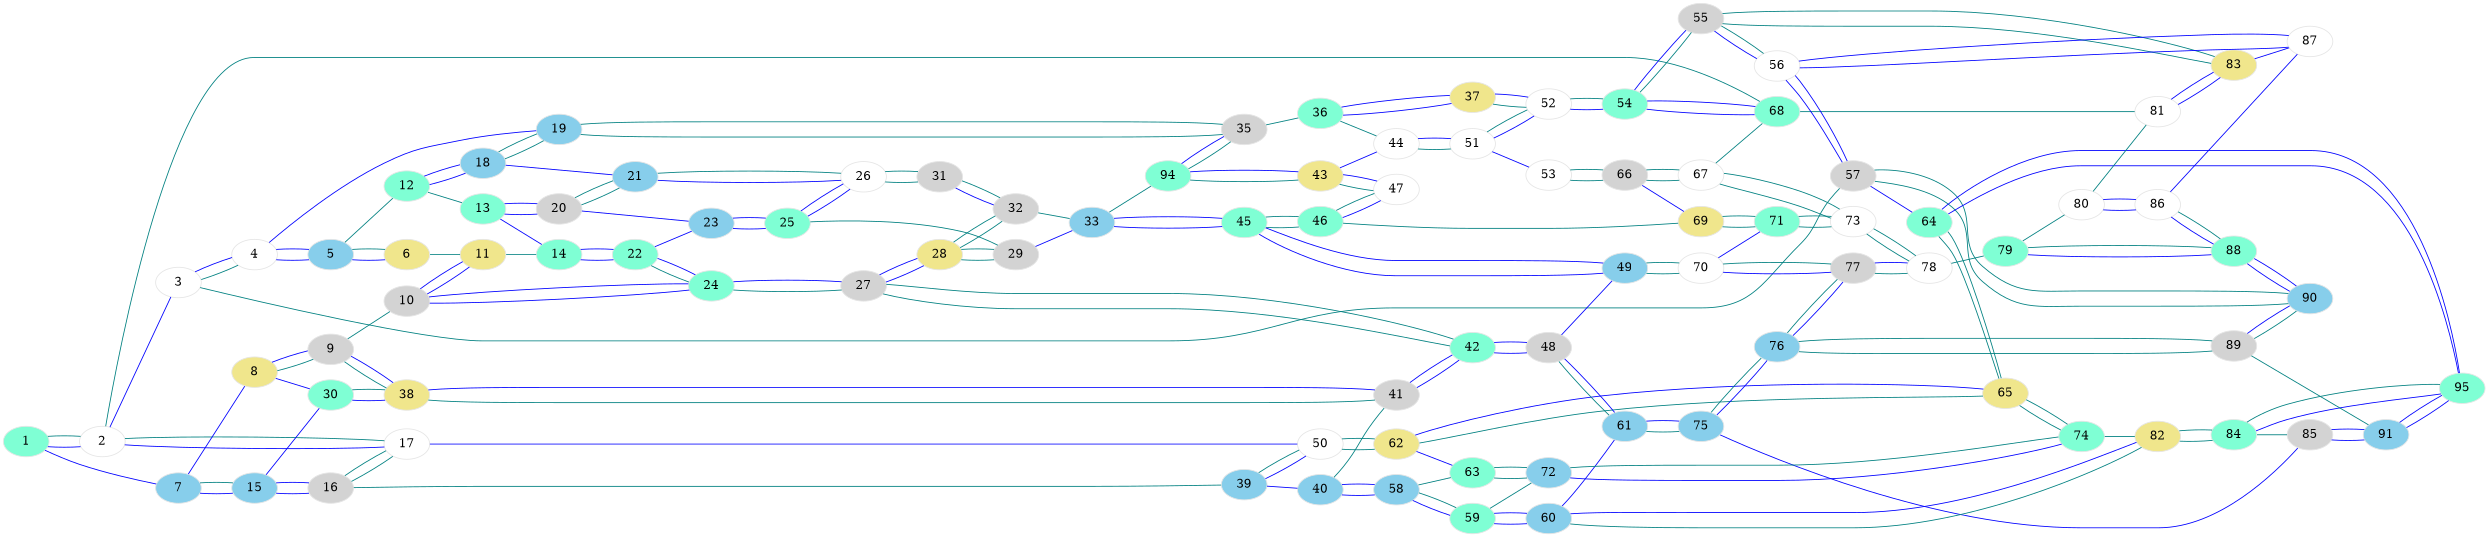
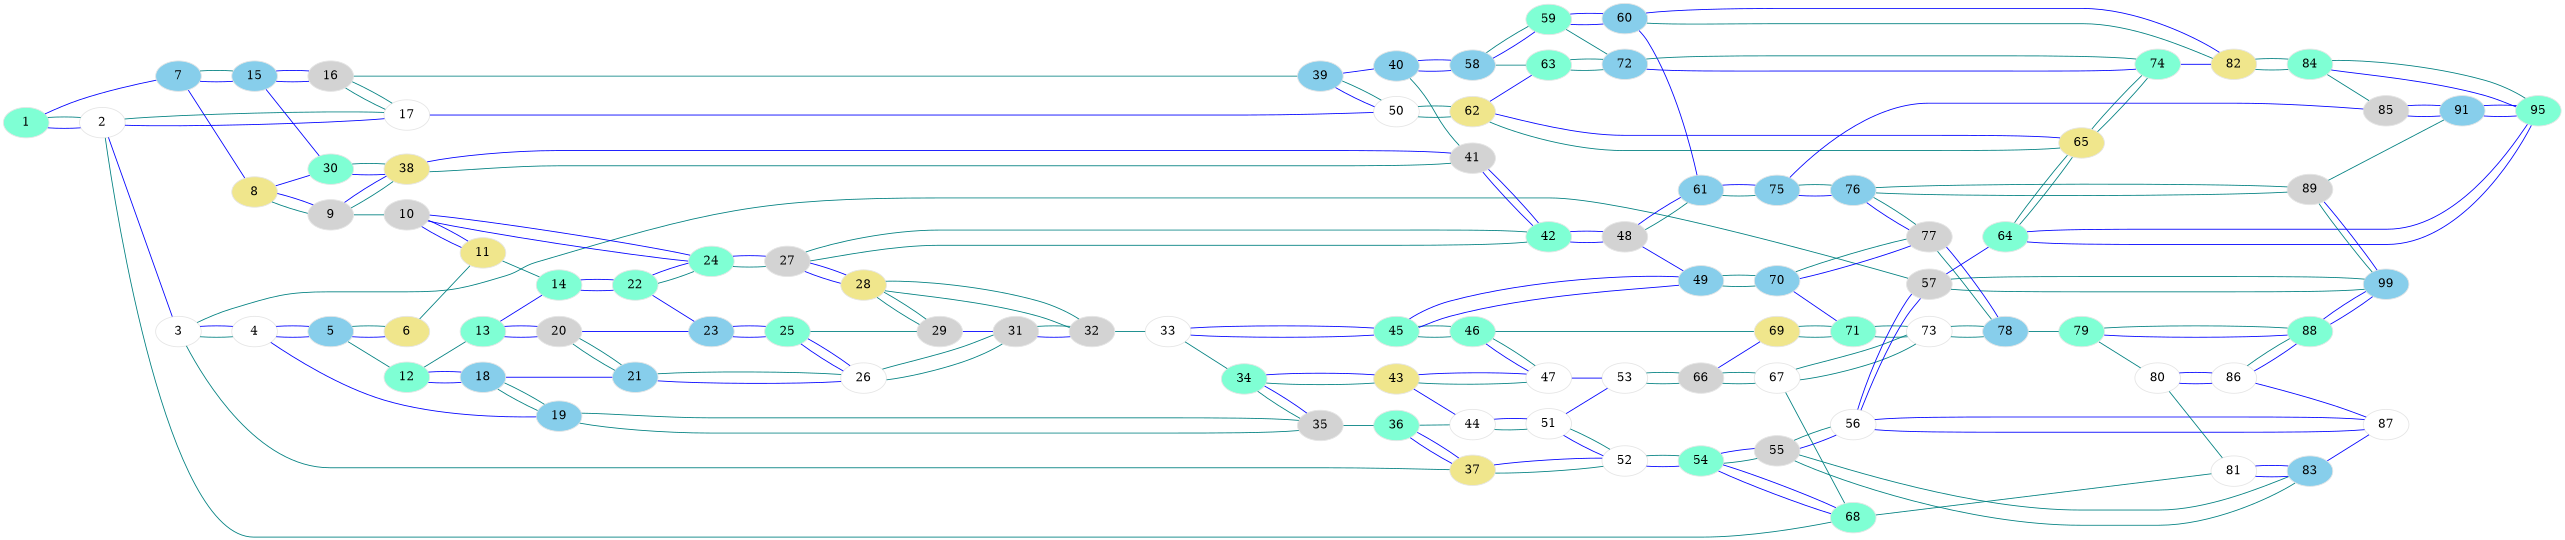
(2234, 65) -> (2310, 471)
(1168, 176) -> (1244, 379)
(1092, 222) -> (1168, 332)
(1054, 239) -> (978, 332)
(1701, 268) -> (1777, 281)
(1929, 268) -> (2005, 332)
(2310, 299) -> (2386, 284)
none -> (1587, 378)
(2120, 436) -> (2196, 64)
none -> (791, 468)
